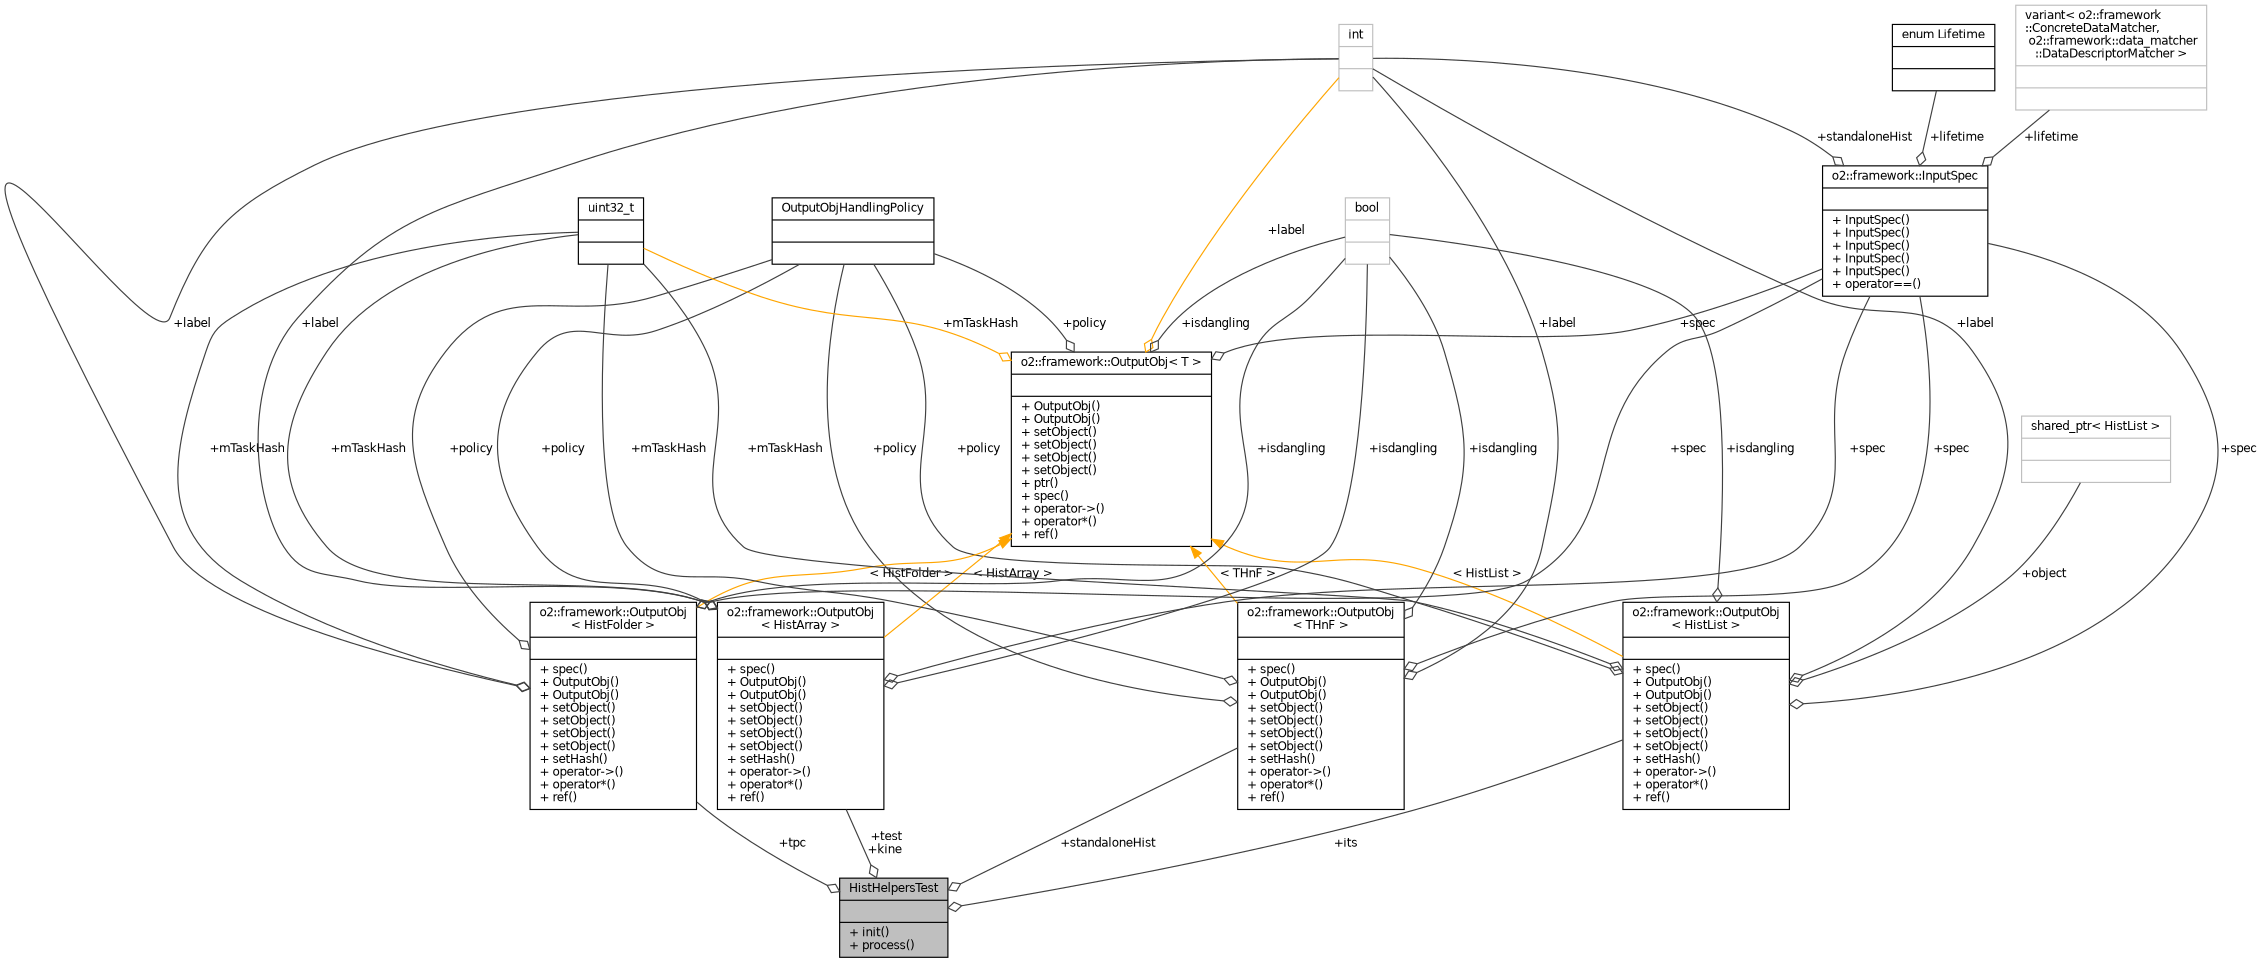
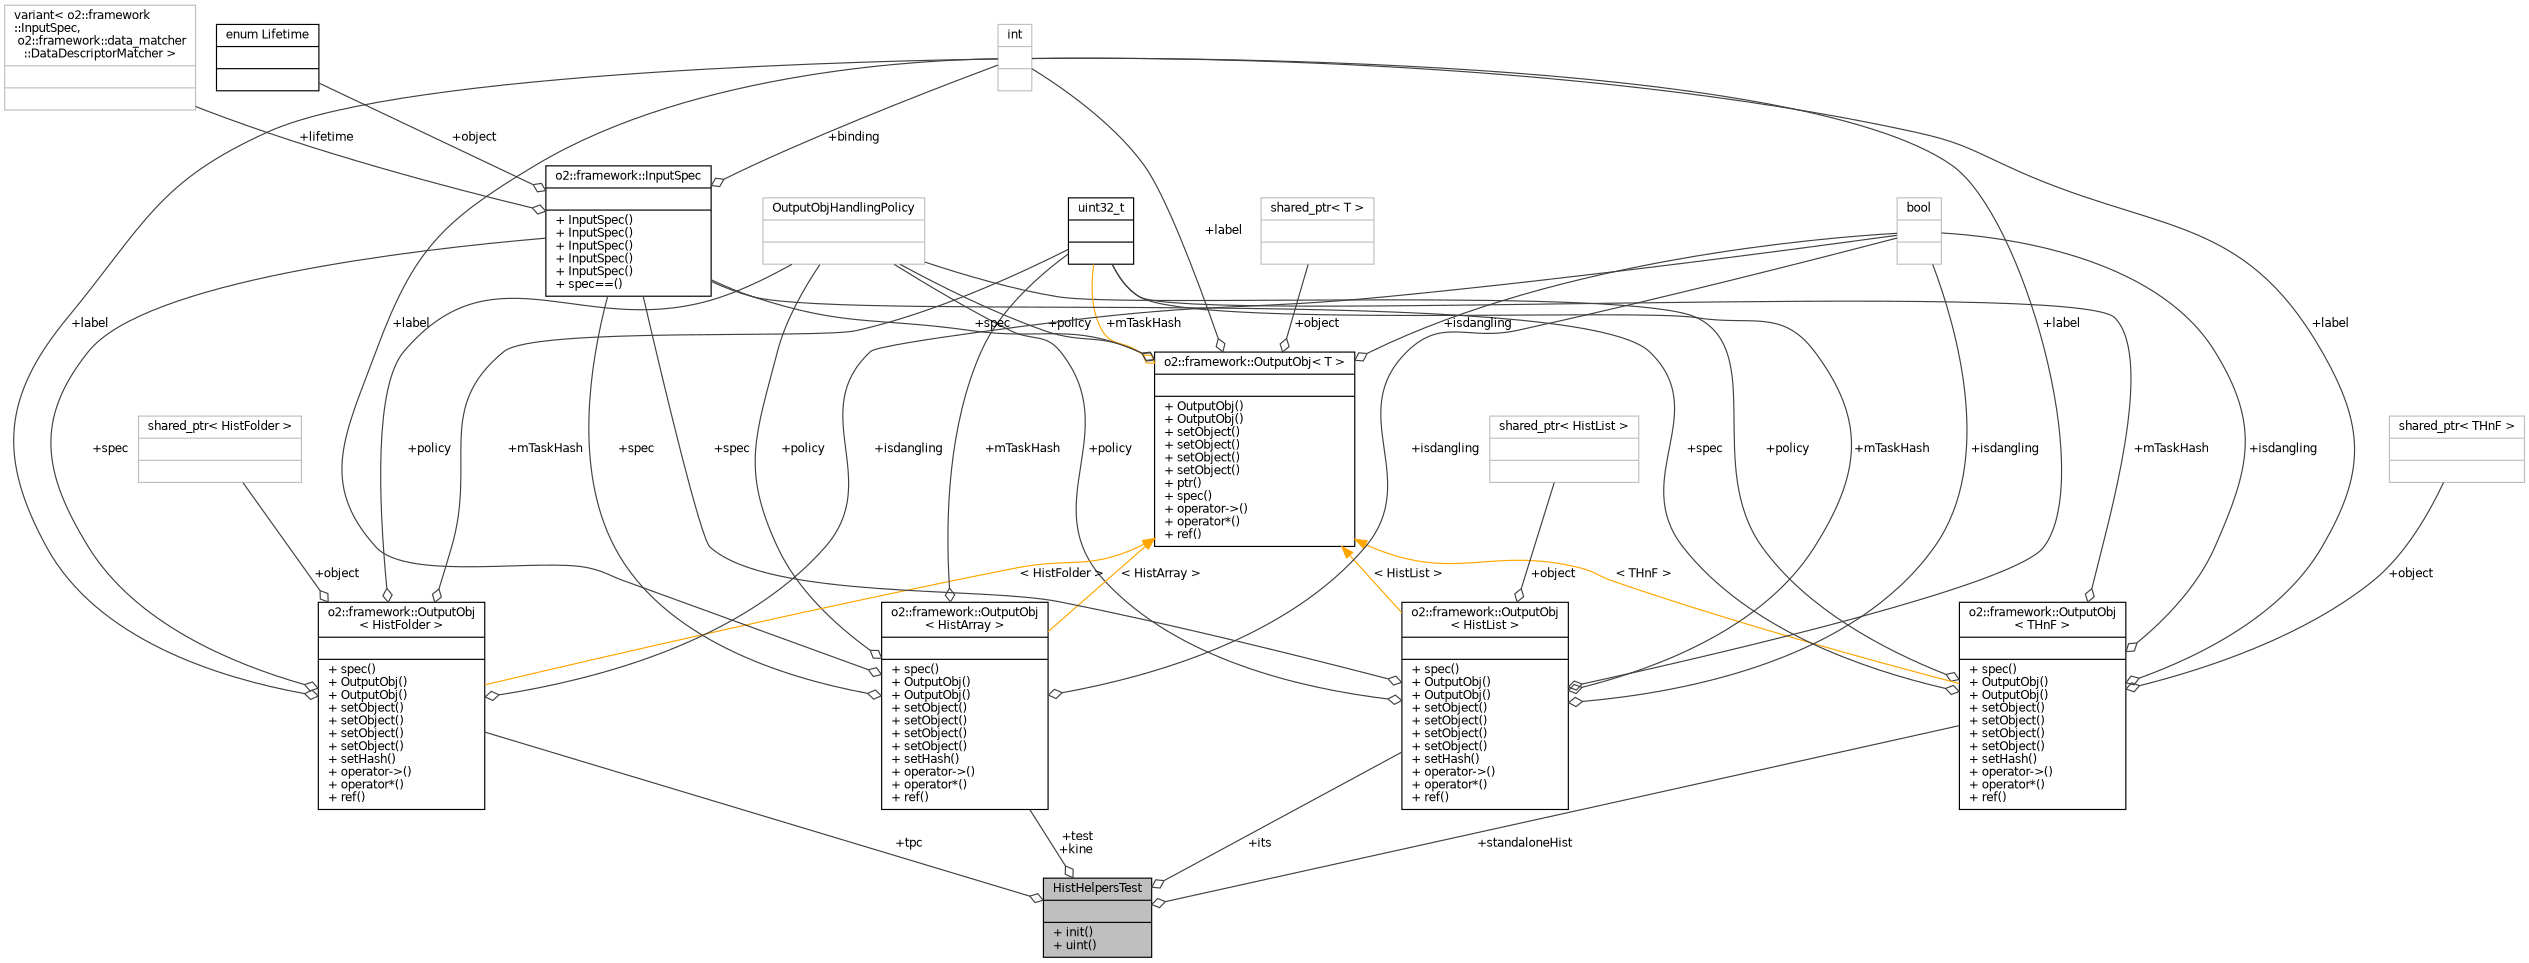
(2093, 29) -> (48, 29)
(1863, 138) -> (852, 138)
(1955, 138) -> (473, 138)
(1238, 203) -> (1154, 182)
(853, 231) -> (844, 231)
none -> (1318, 231)
(1877, 285) -> (589, 285)
none -> (220, 449)
none -> (2457, 449)
(882, 946) -> (1075, 946)
